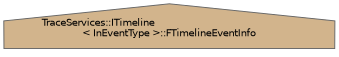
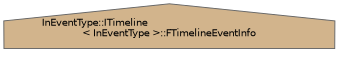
(169, 29) -> (169, 29)
